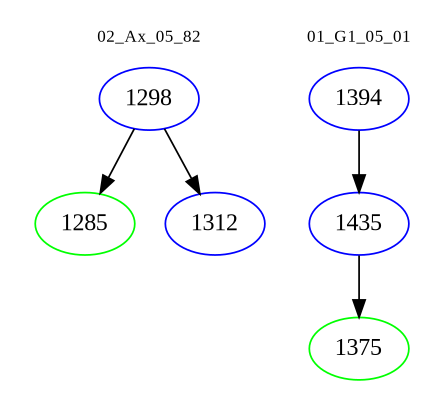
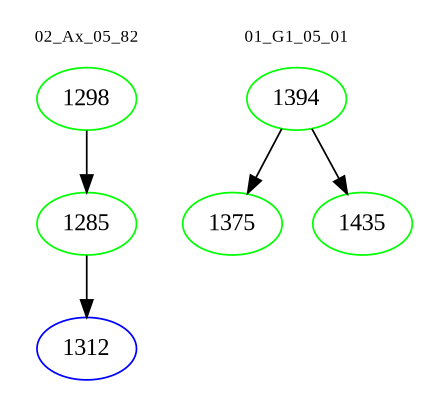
(149, 99) -> (87, 99)
(359, 99) -> (297, 99)
(178, 154) -> (87, 278)
(359, 224) -> (363, 224)
(359, 278) -> (269, 153)
